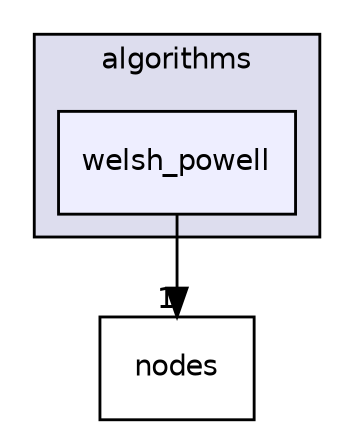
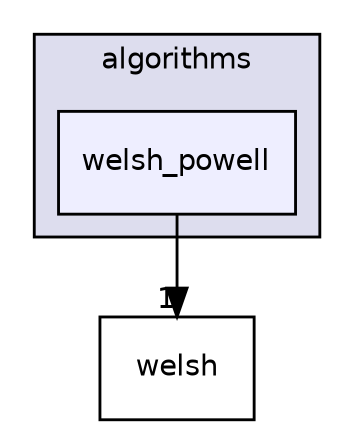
(177, 368) -> (177, 368)
